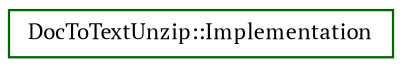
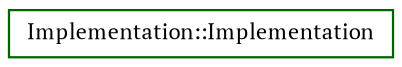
(201, 34) -> (201, 34)
